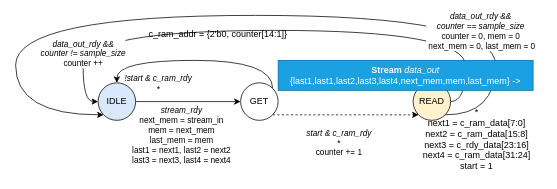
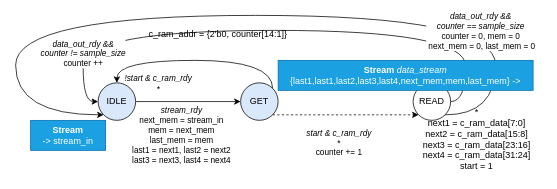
(405, 75) -> (405, 75)
(259, 102) -> (259, 102)
(432, 102) -> (432, 102)
none -> (68, 135)
(477, 139) -> (477, 139)
